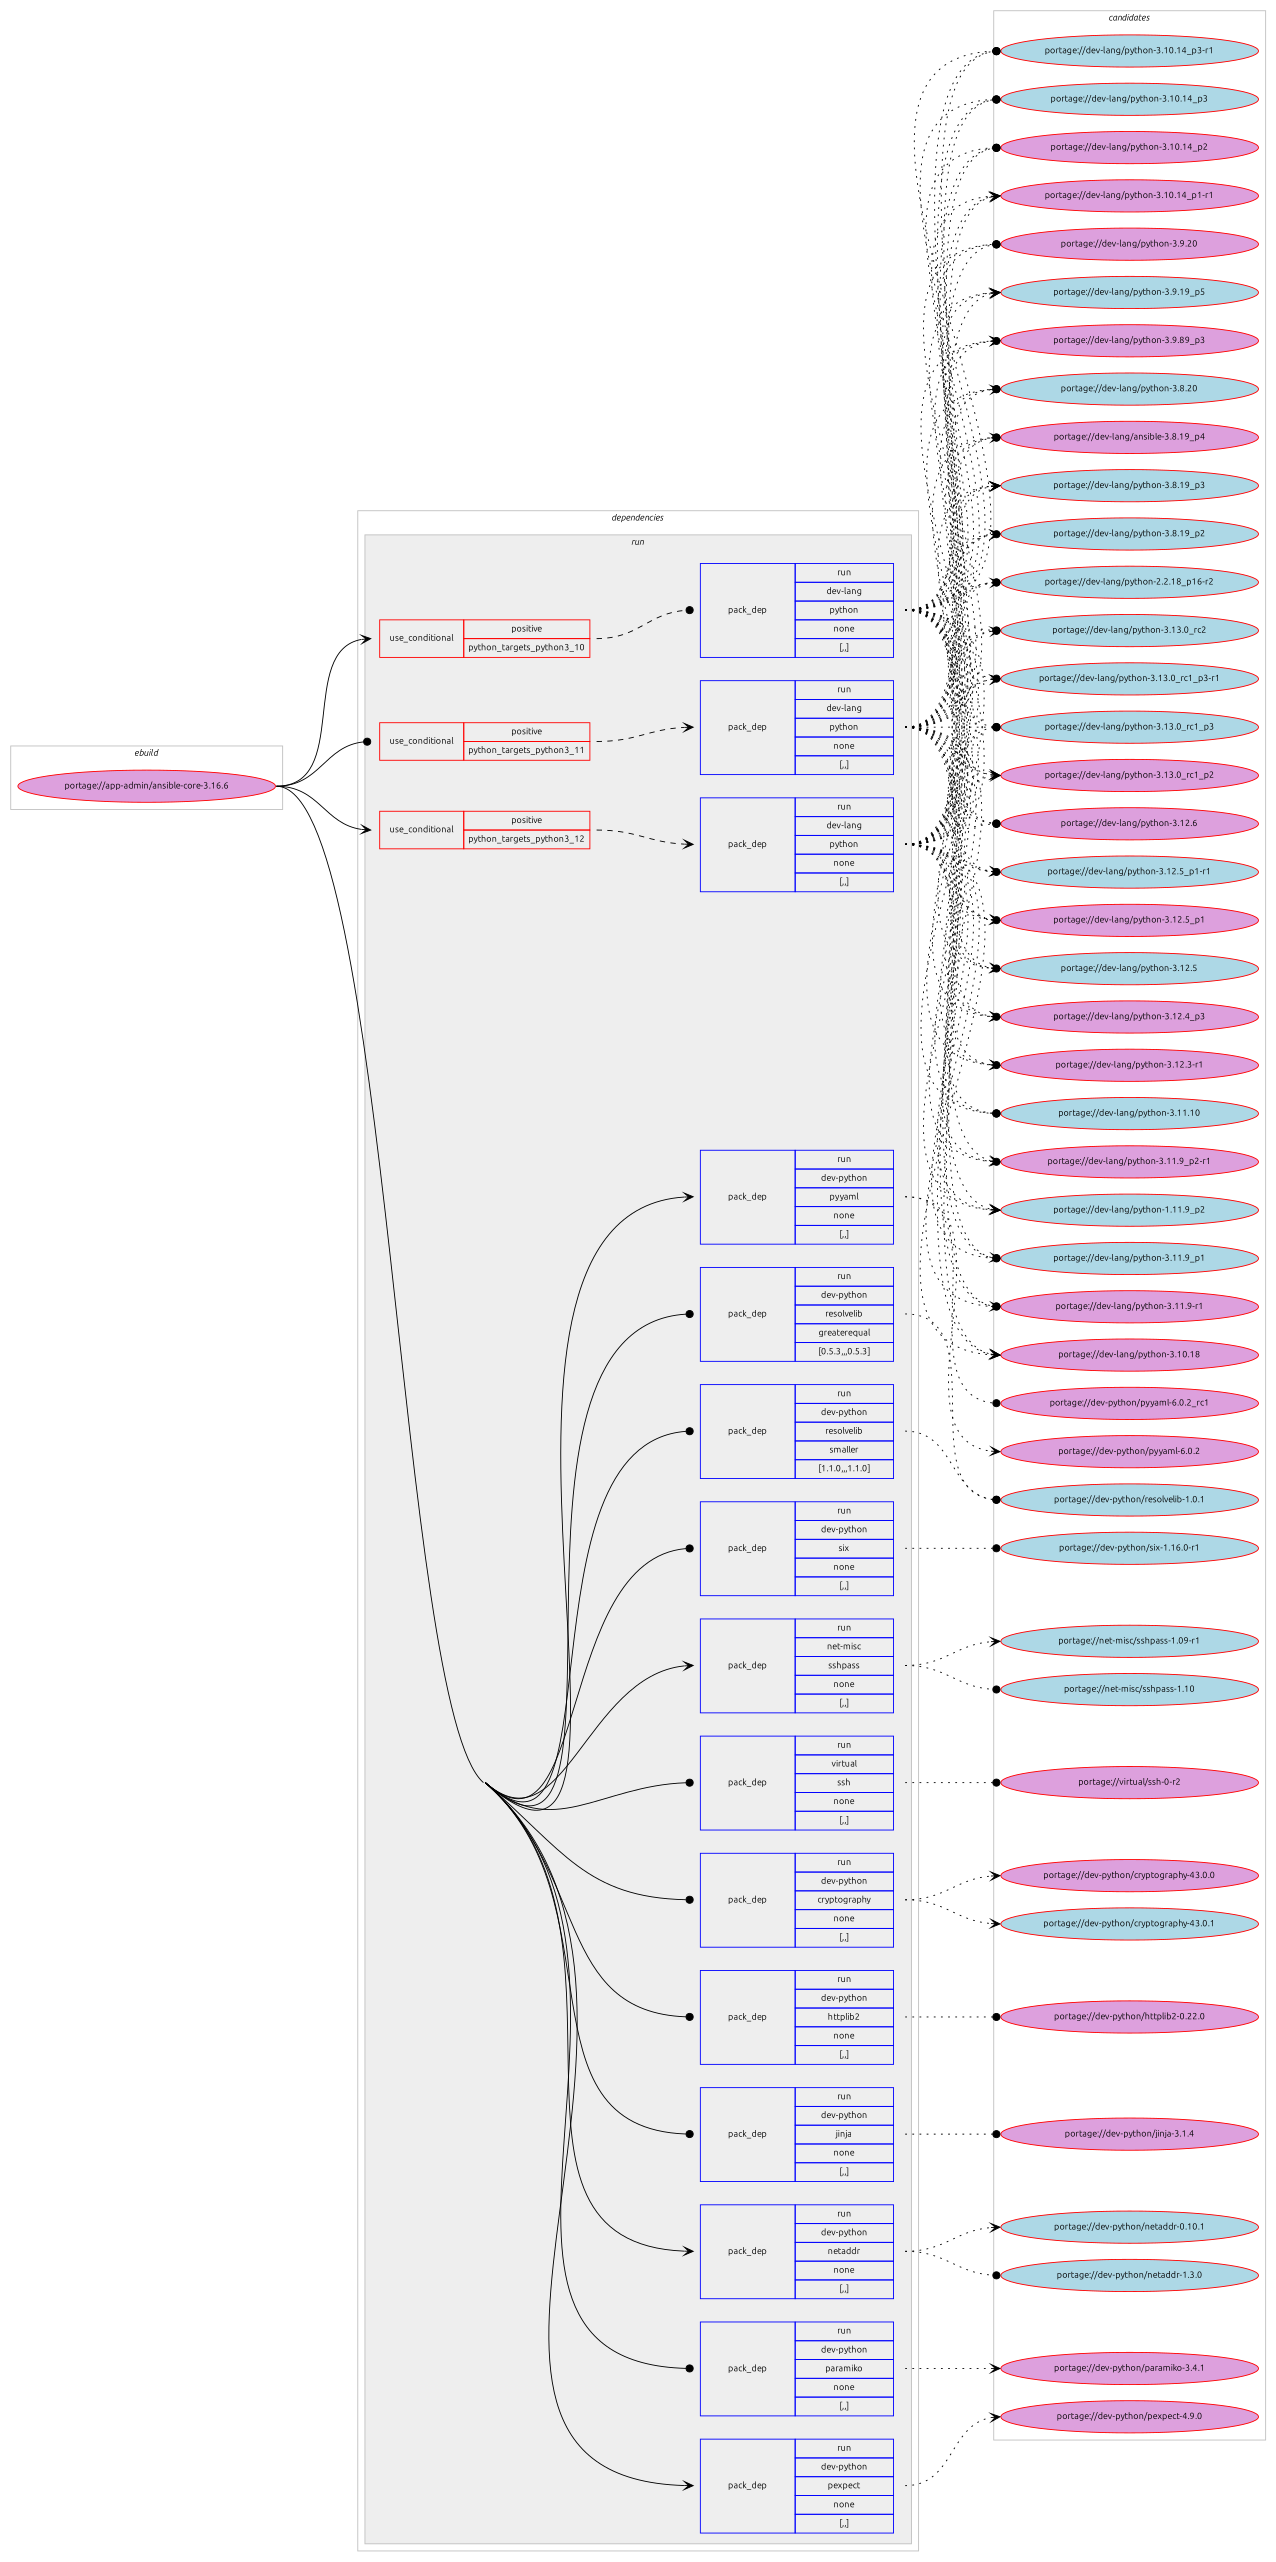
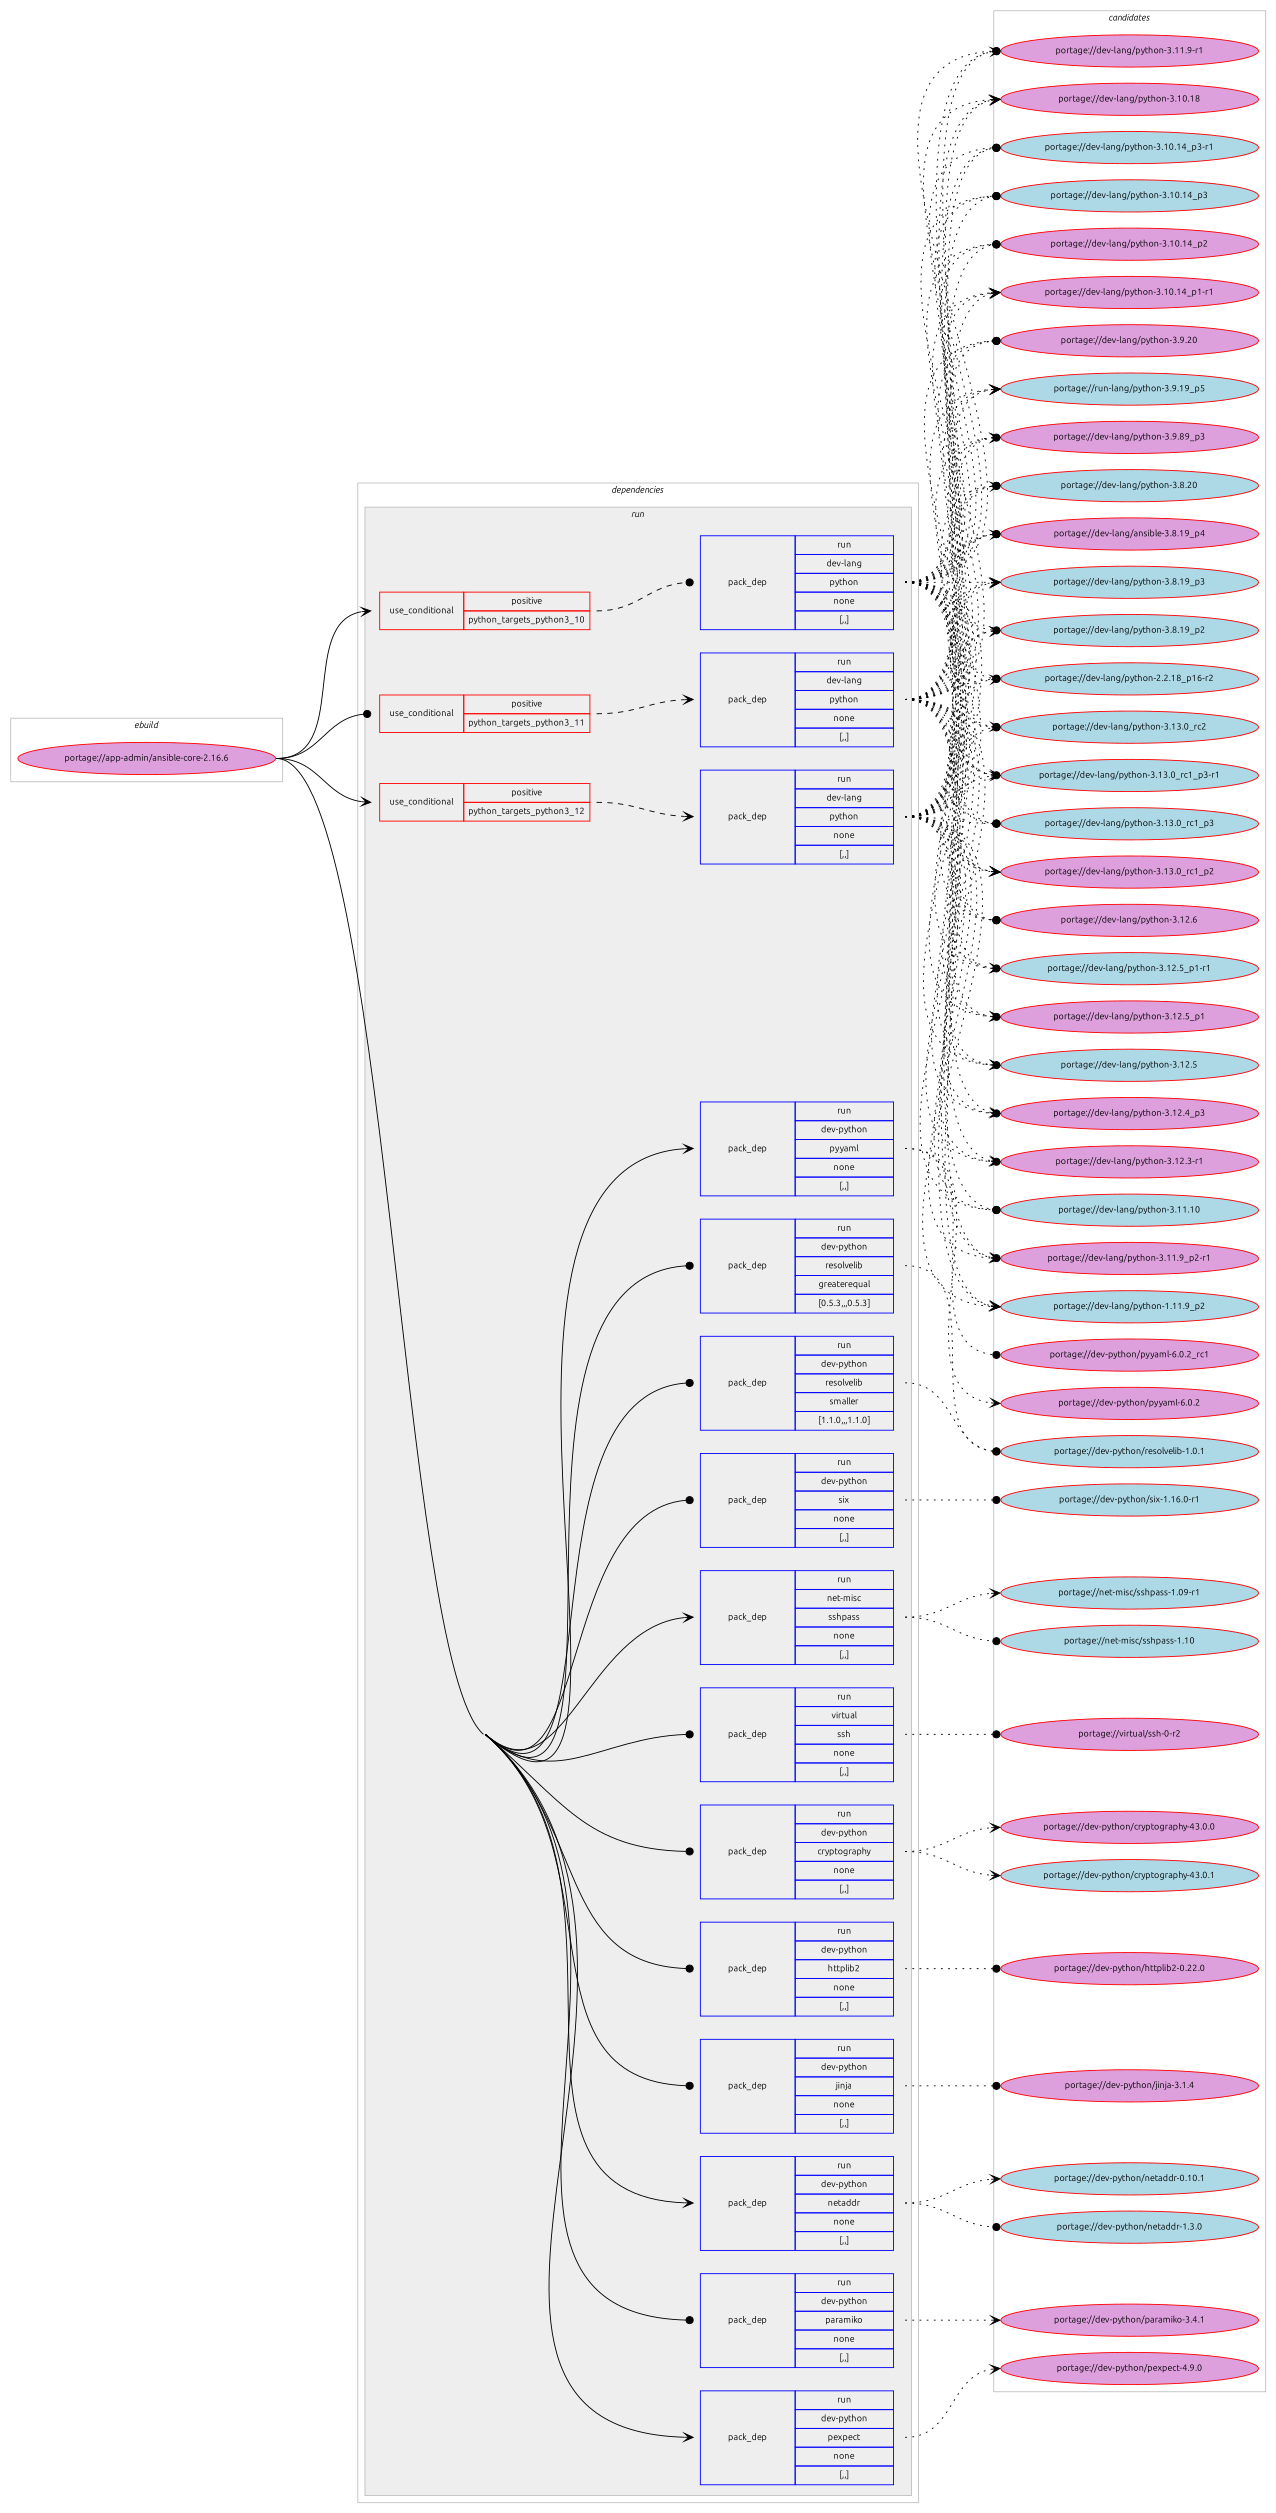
(1130, 292) -> (1130, 389)
(147, 786) -> (147, 758)
(1130, 1258) -> none
